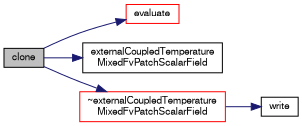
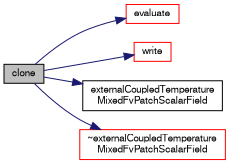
(238, 107) -> (84, 64)
(280, 107) -> (153, 52)
